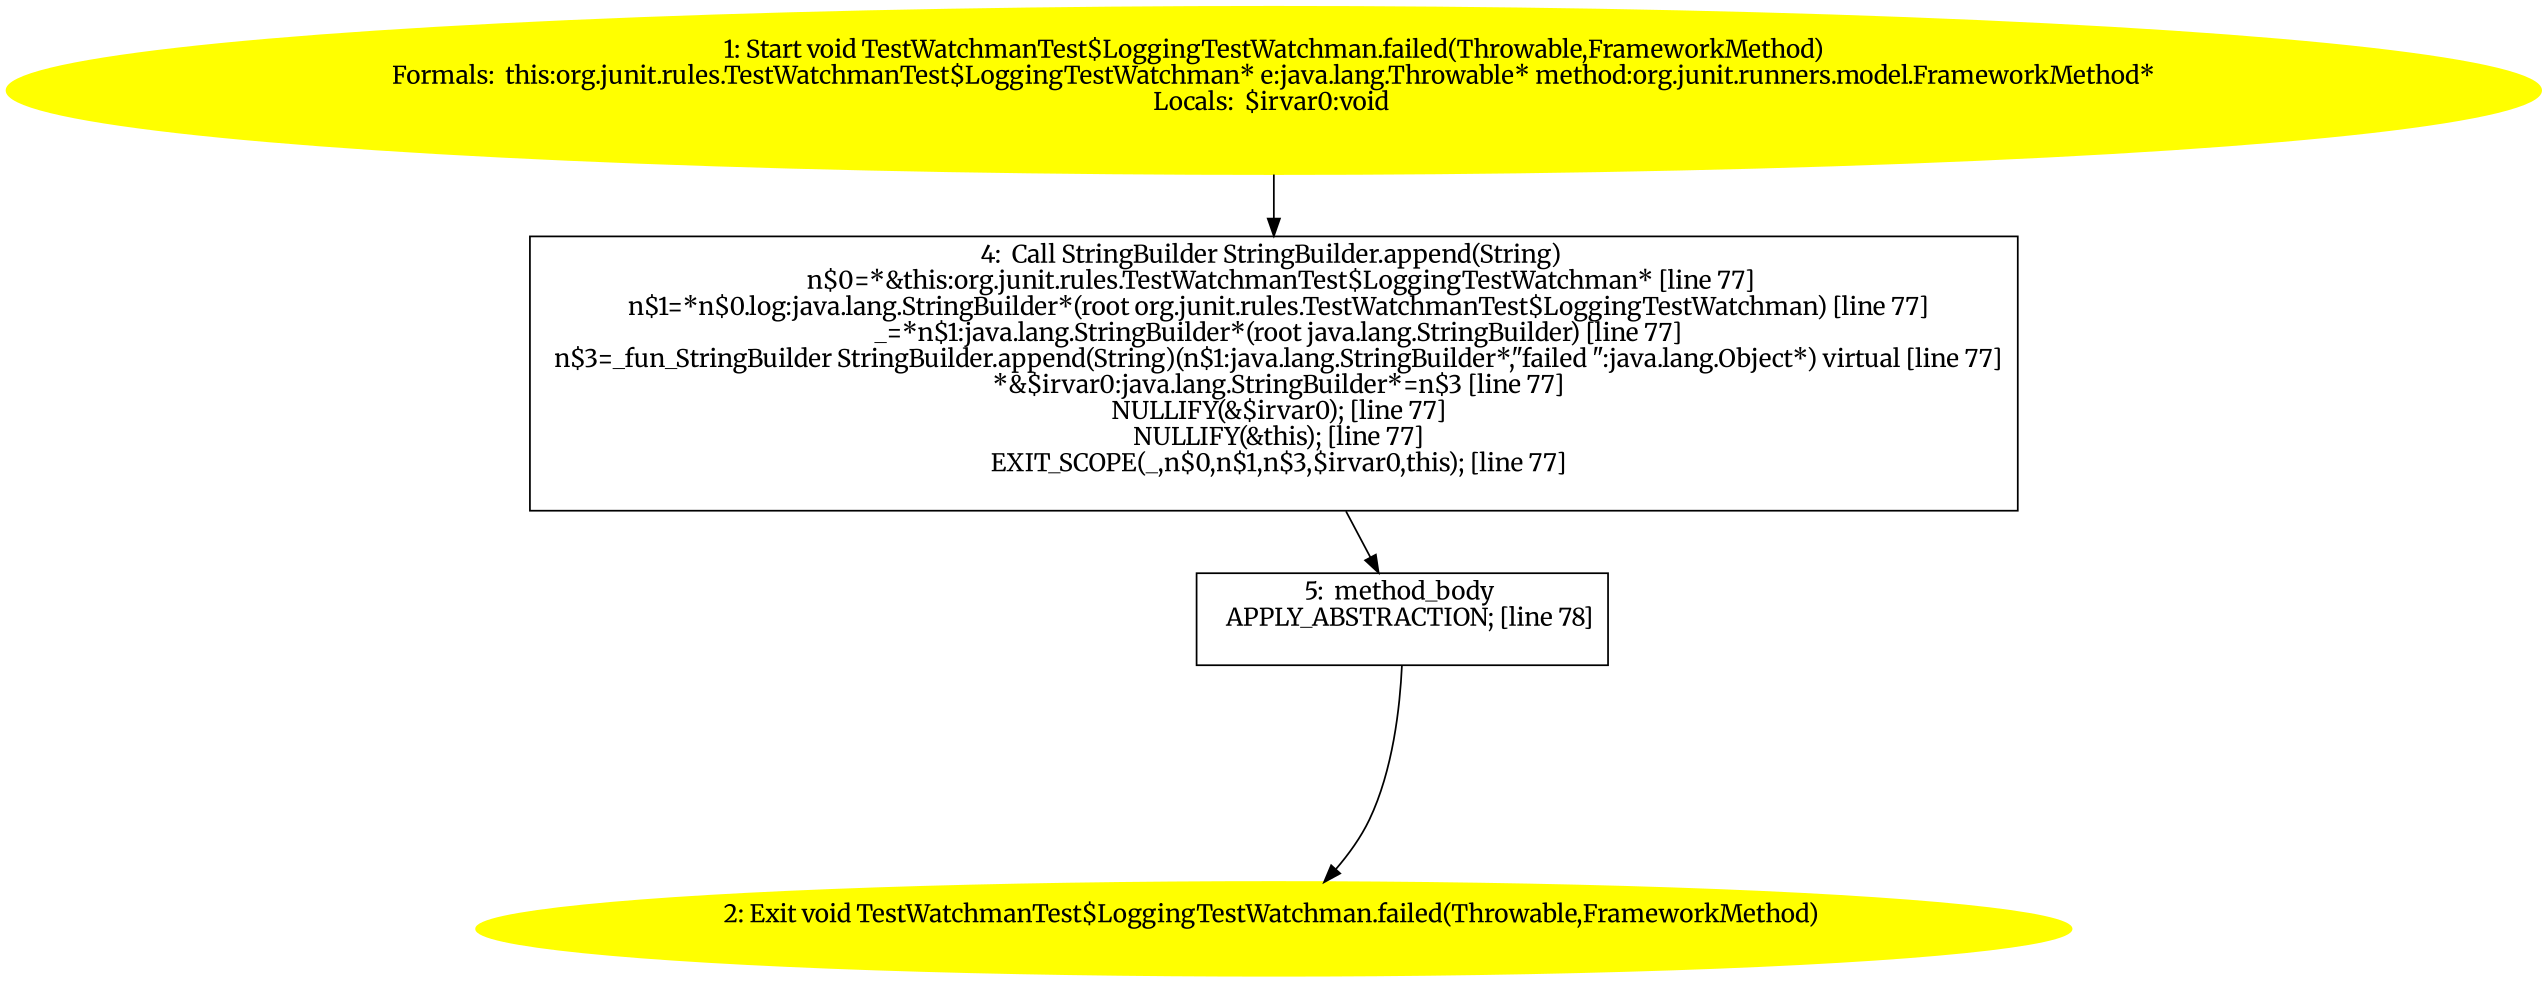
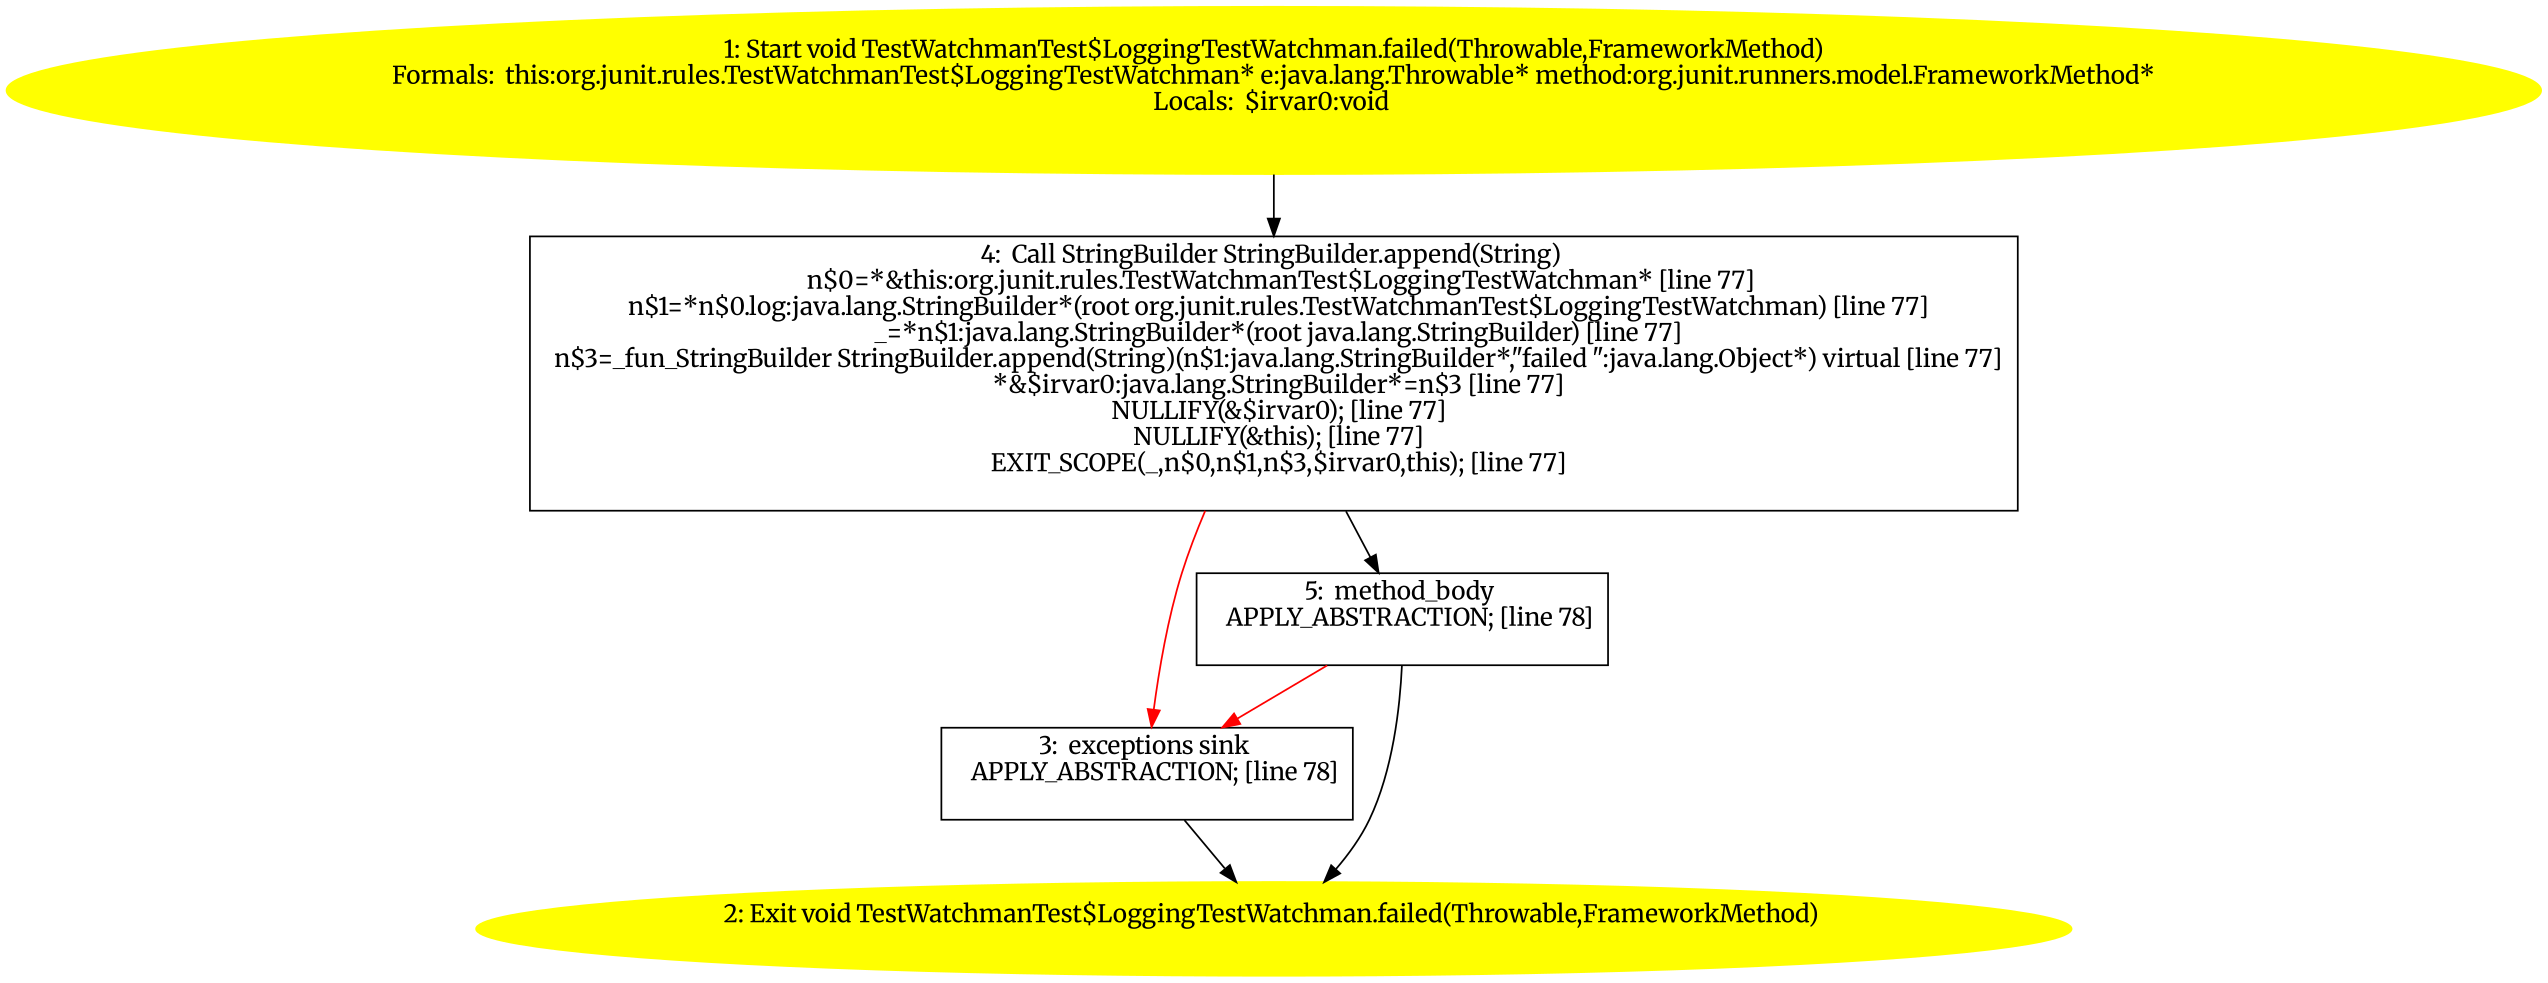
none -> (1147, 774)
